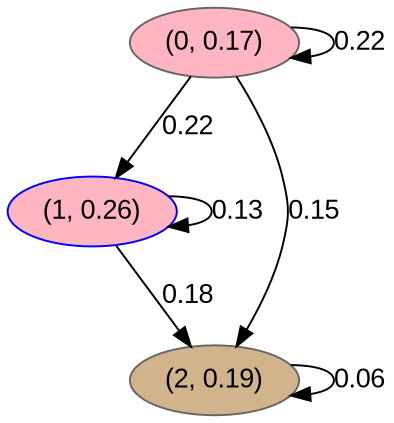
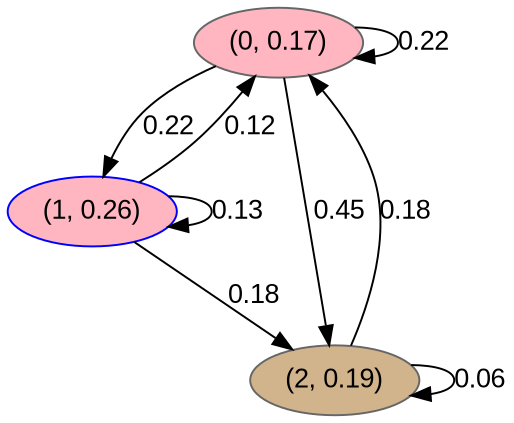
none -> (195, 142)
(314, 211) -> (340, 211)
none -> (380, 213)
